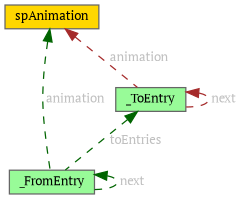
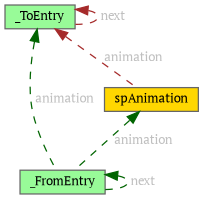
(106, 62) -> (101, 62)
(135, 141) -> (63, 99)
